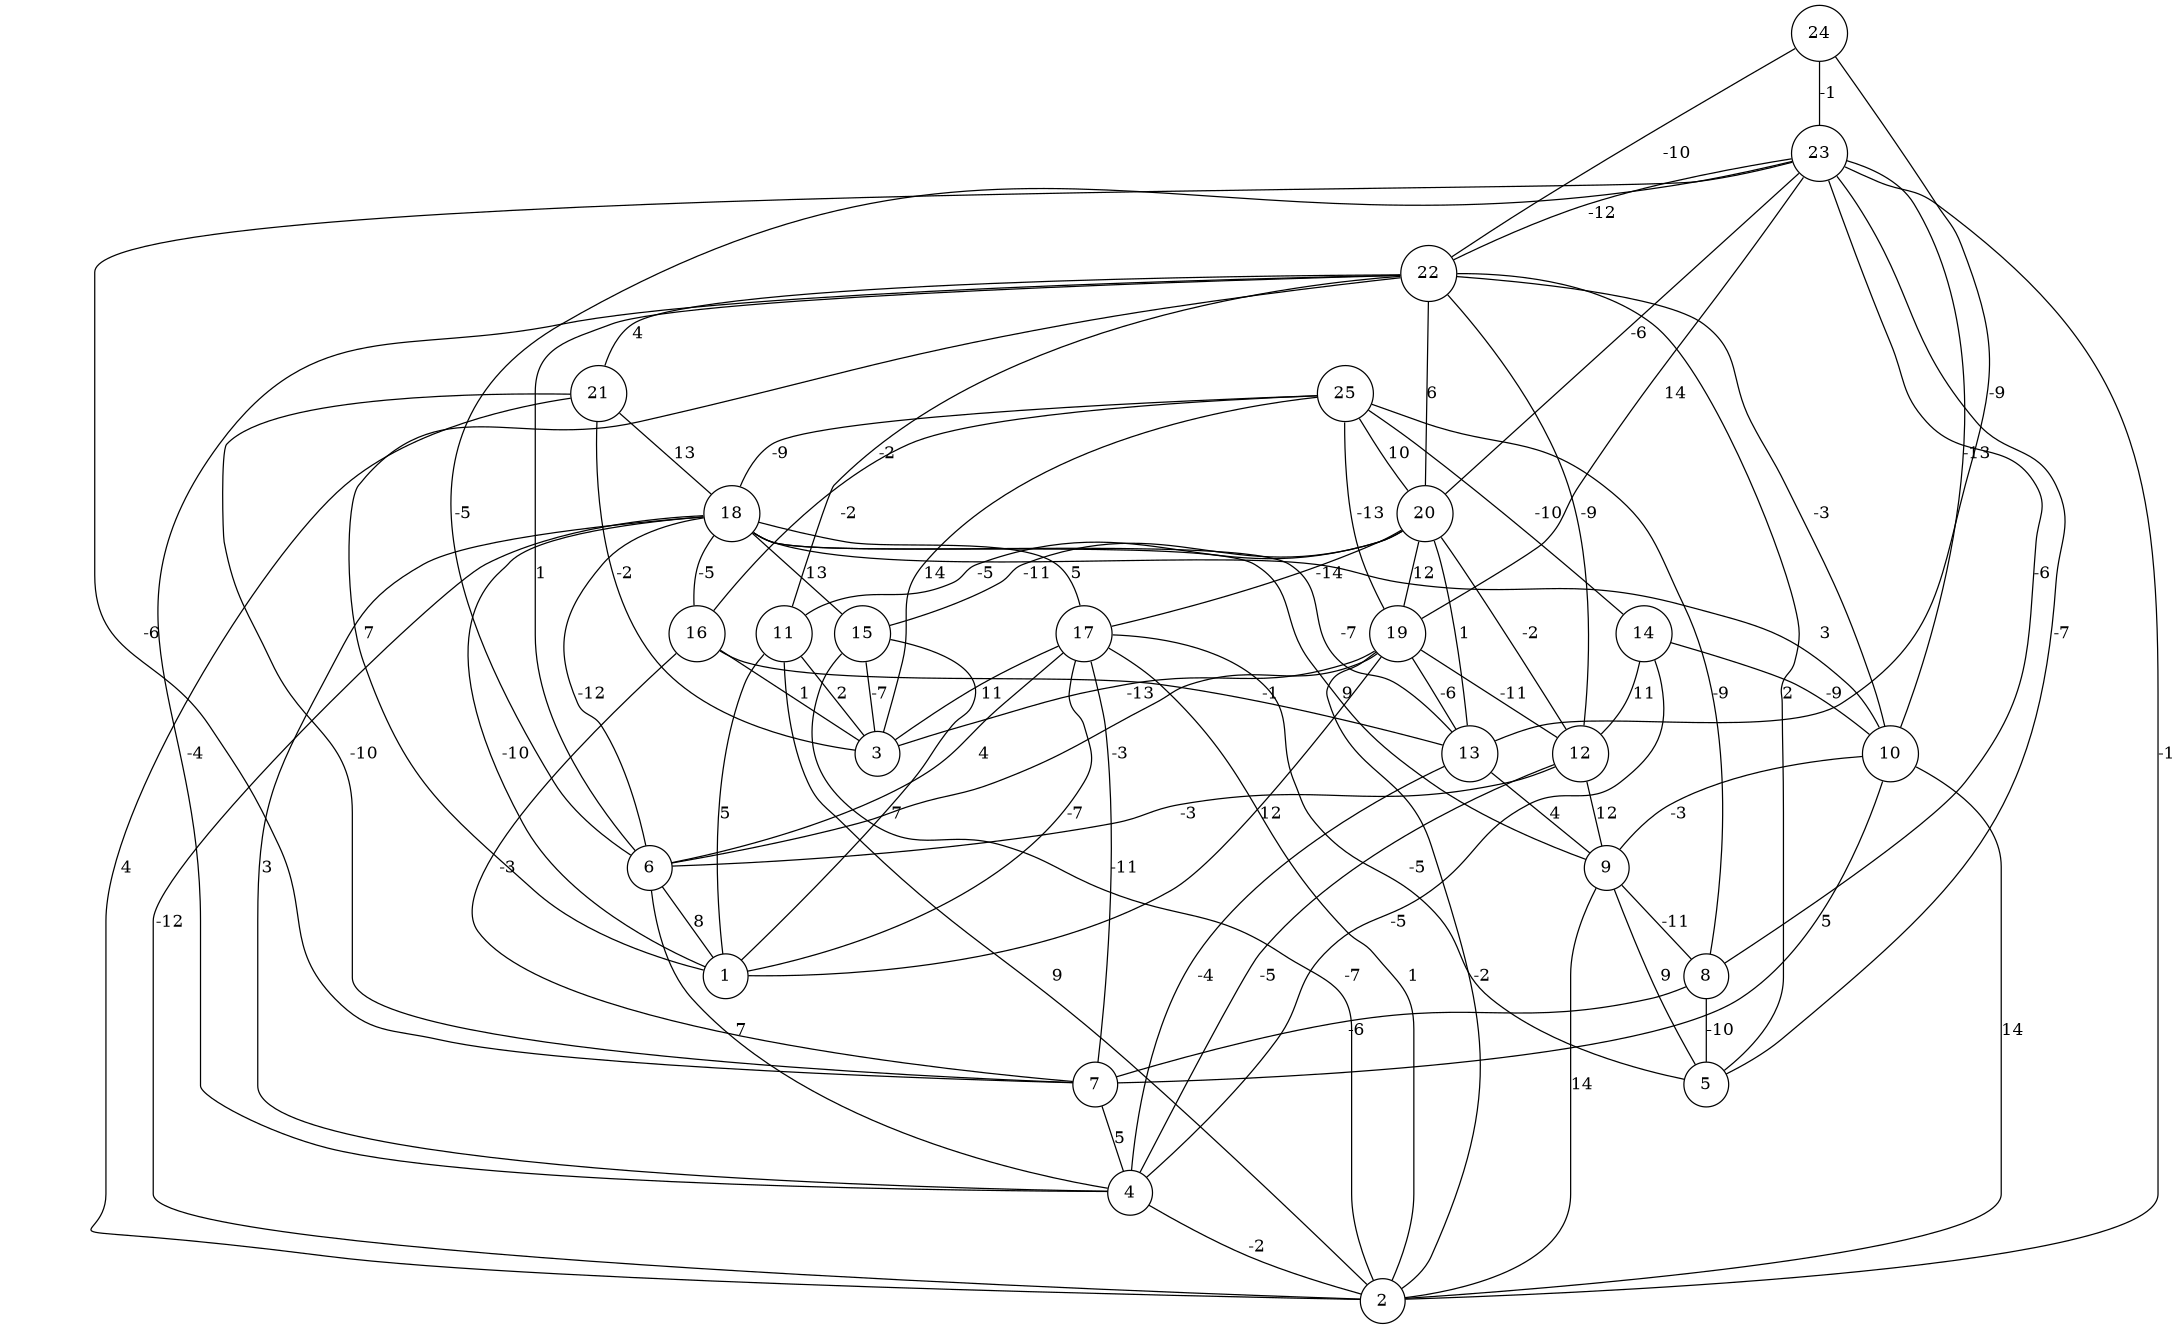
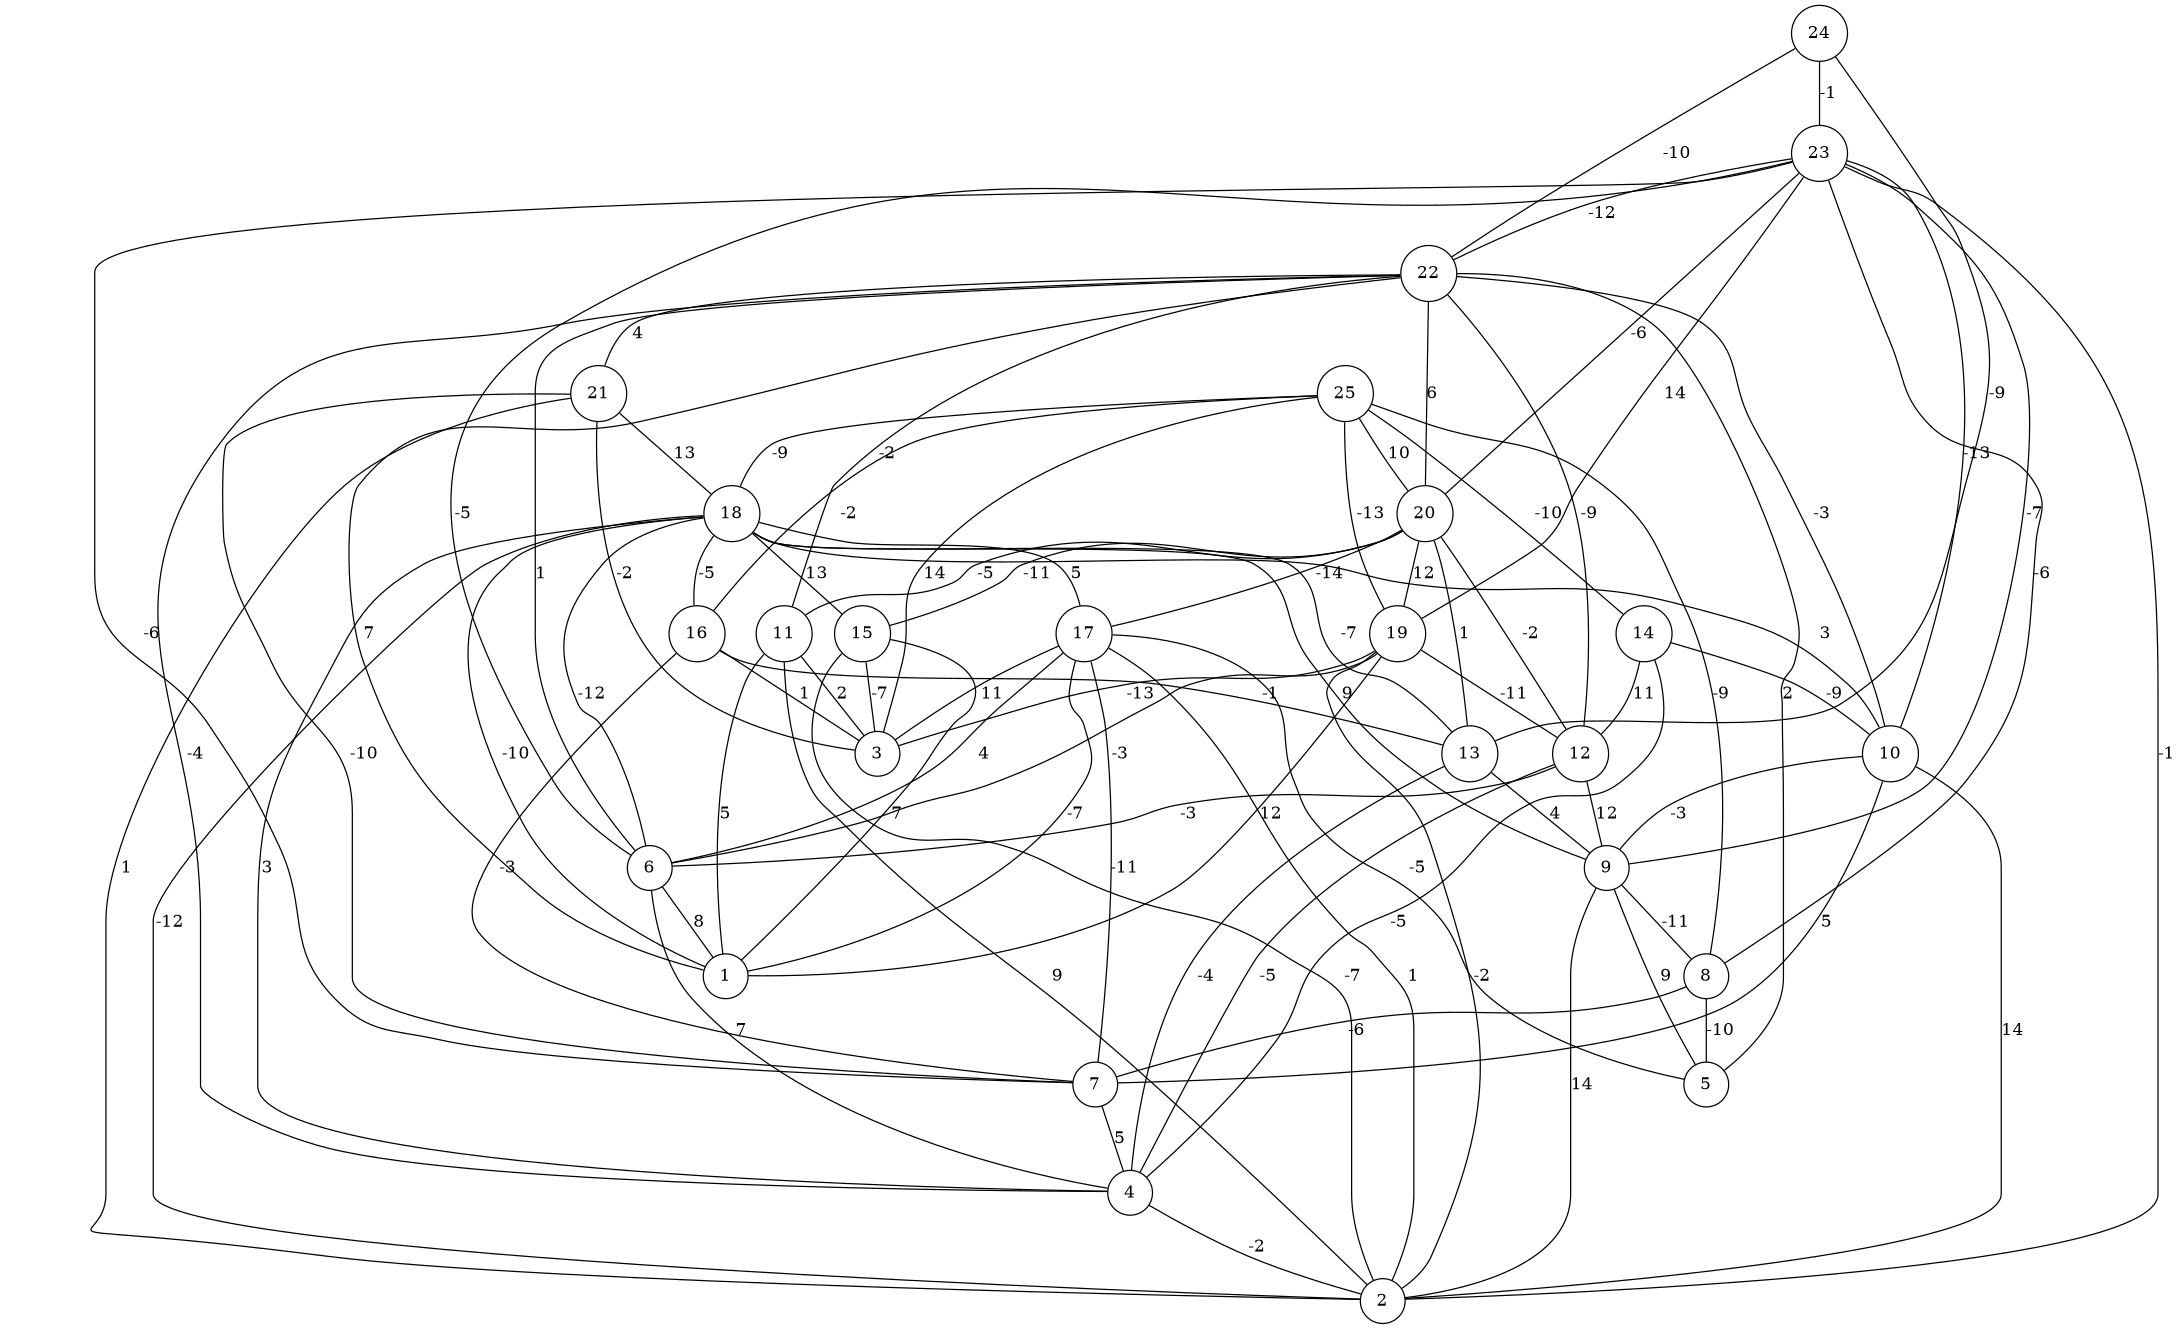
(2049, 649) -> (2007, 600)
(1434, 694) -> none
(127, 868) -> (127, 868)
